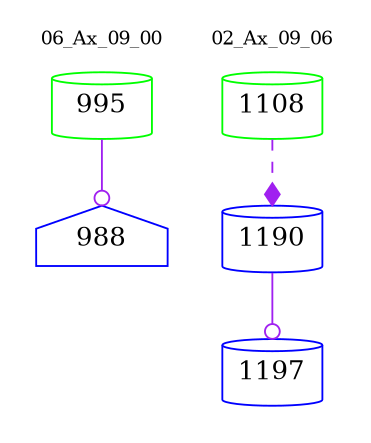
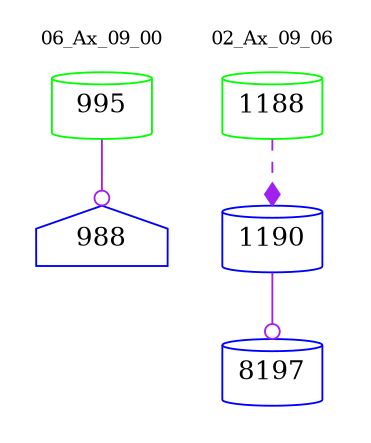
(272, 106) -> (272, 106)
(272, 372) -> (272, 372)
